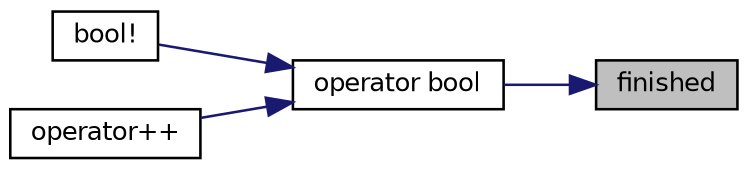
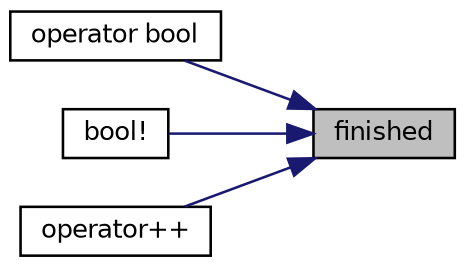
(213, 54) -> (228, 134)
(234, 112) -> (238, 187)
